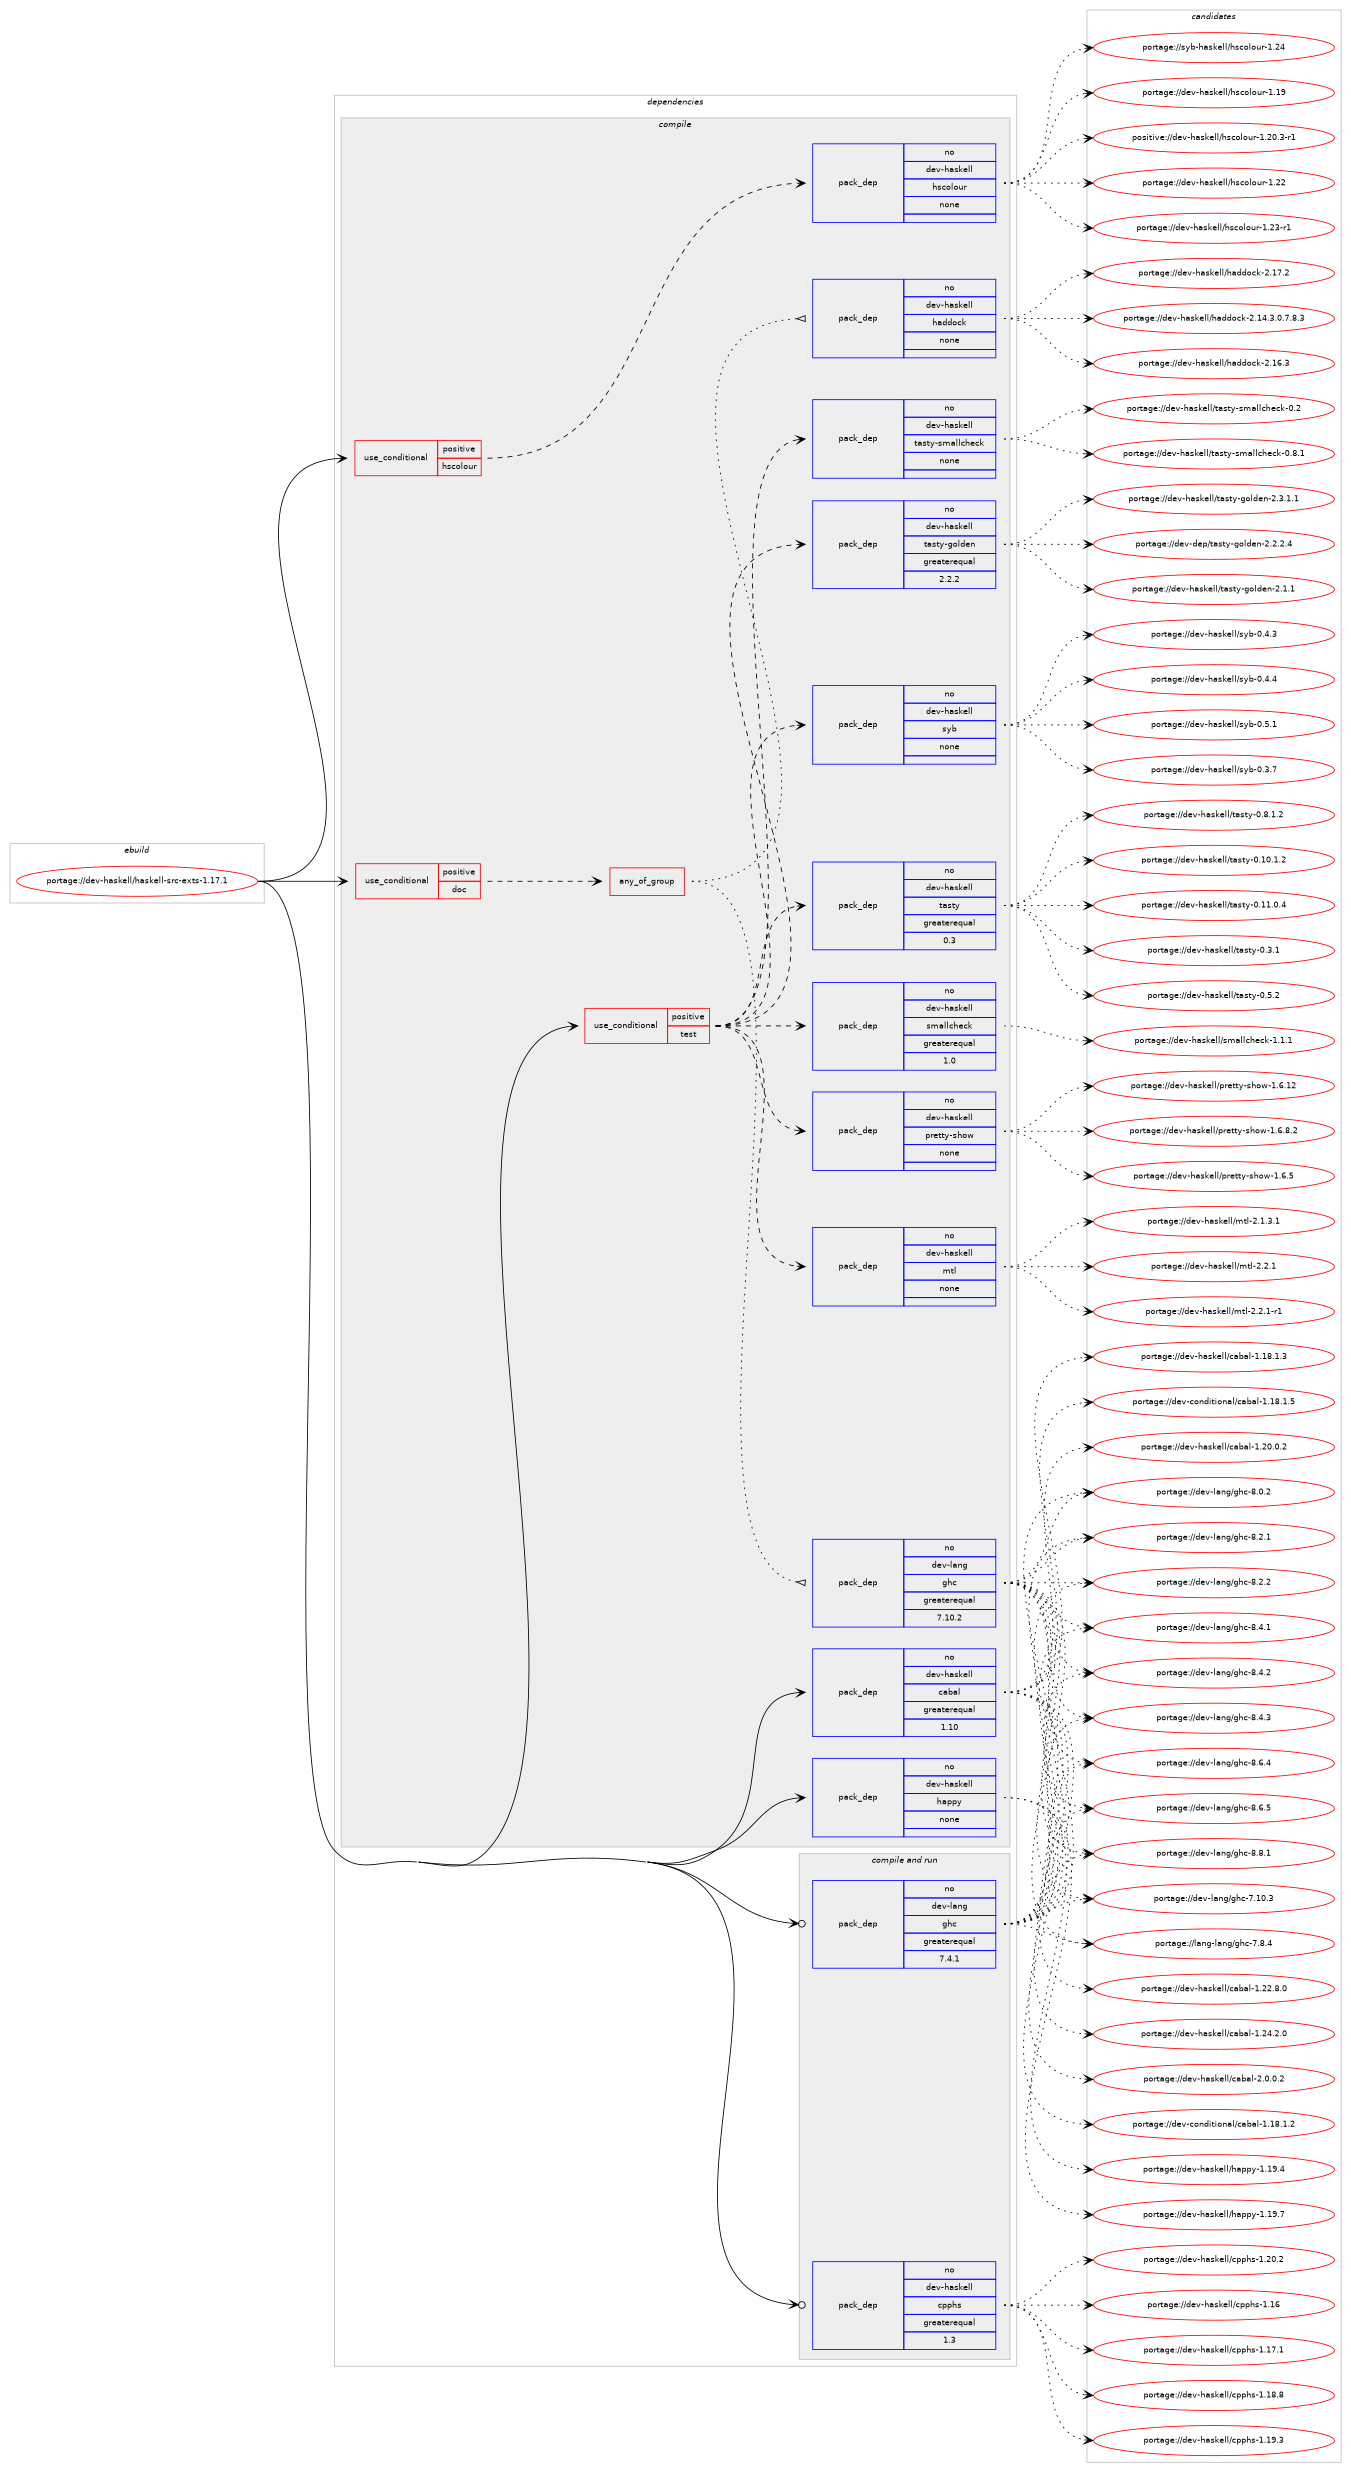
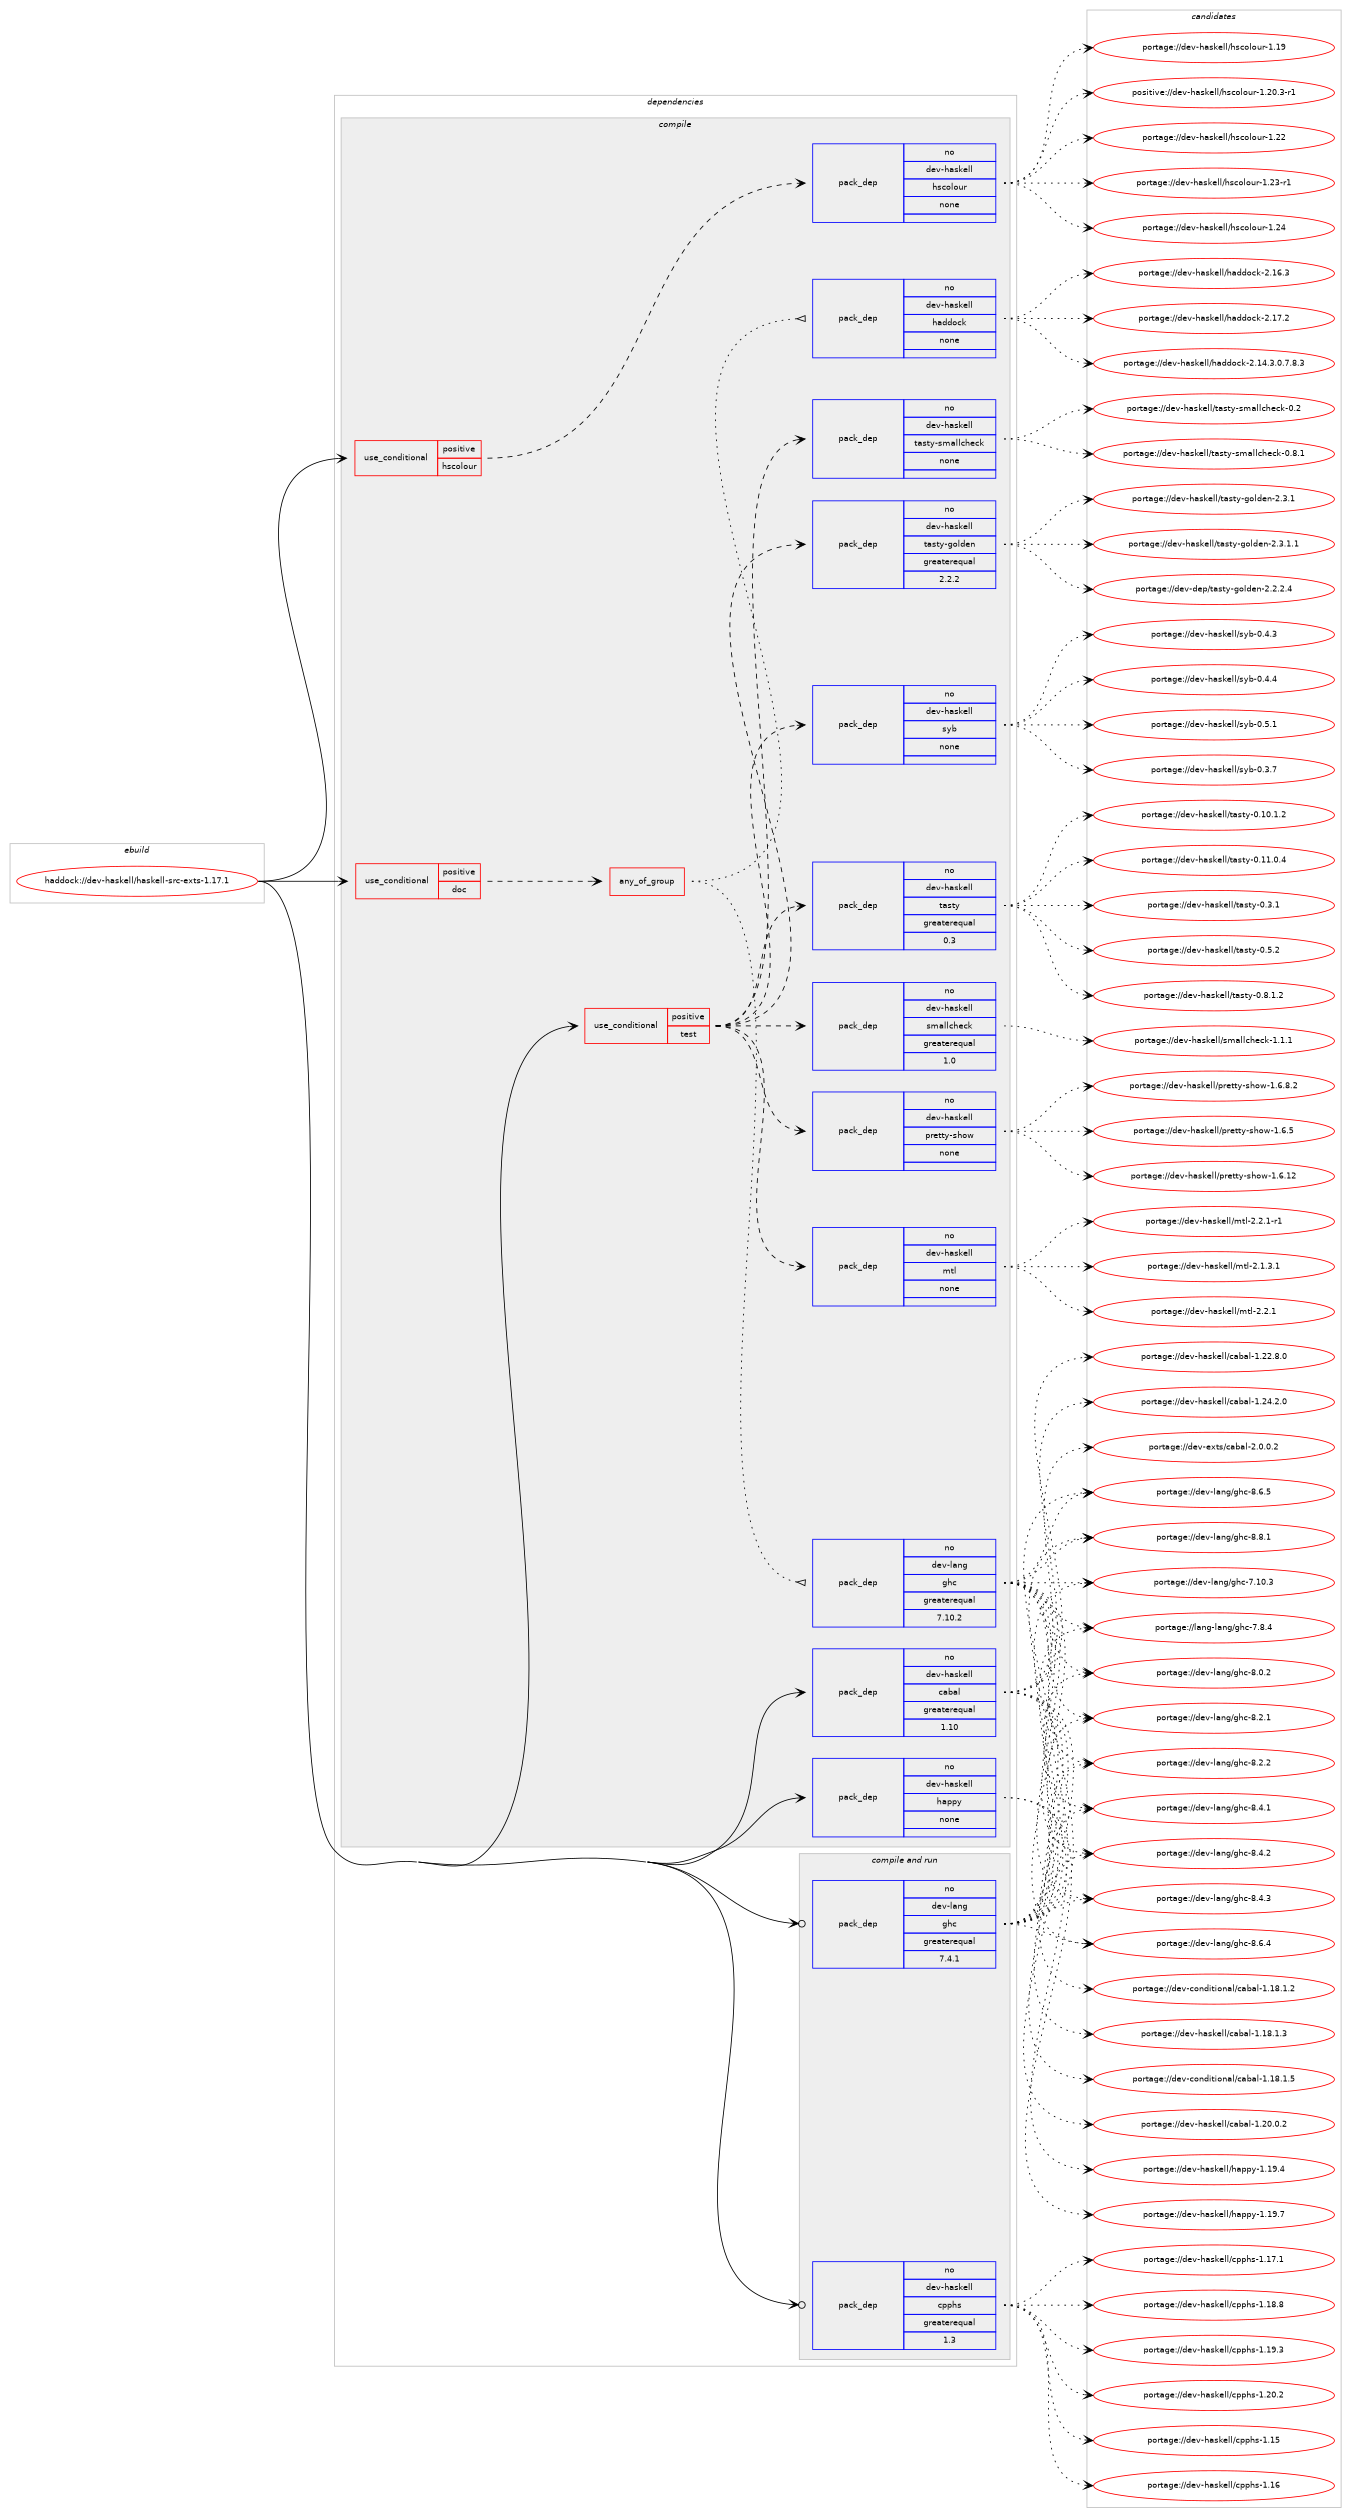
(1214, 48) -> (1214, 228)
(1214, 589) -> (1214, 499)
(137, 881) -> (137, 881)
(1214, 2079) -> (1214, 1447)
none -> (1214, 2441)
